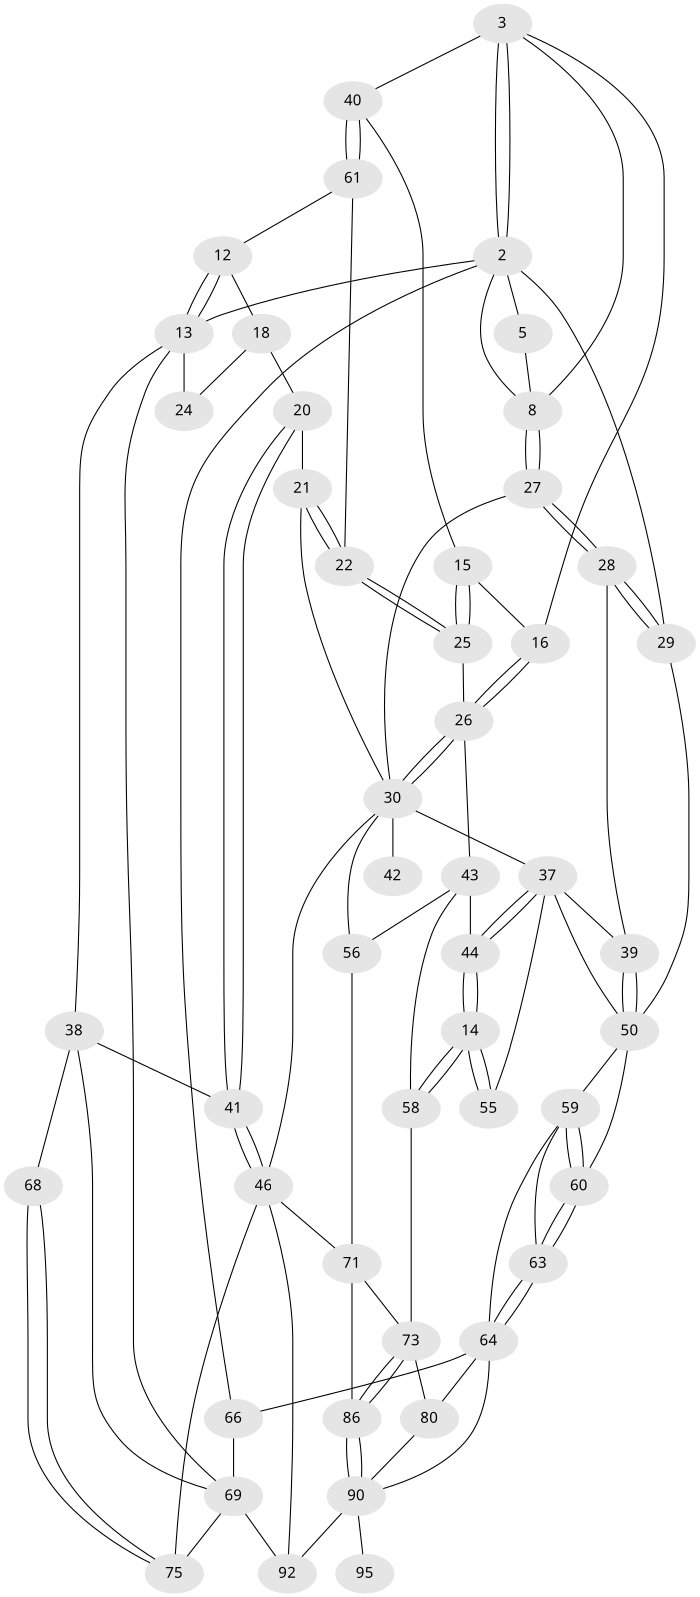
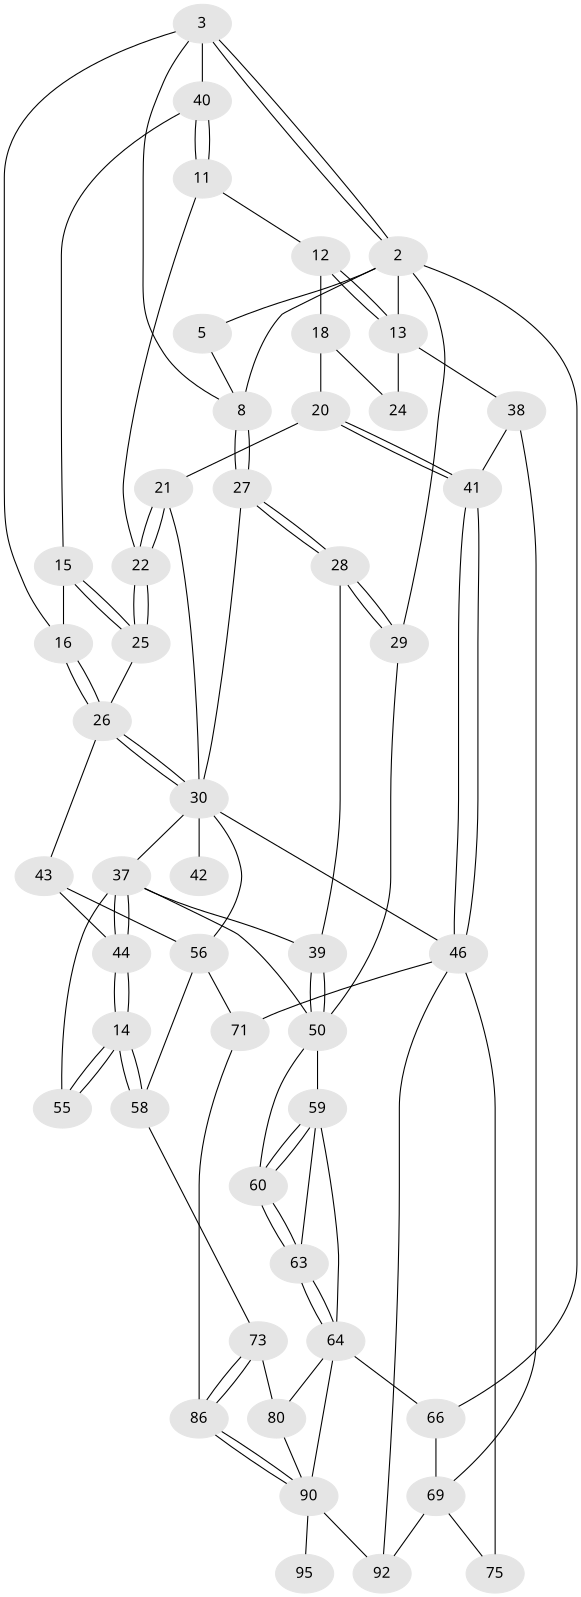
(353, 179) -> (202, 179)
(130, 925) -> none
(418, 987) -> (170, 1031)
(33, 1186) -> none
(382, 1302) -> none
